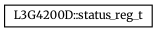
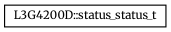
(78, 16) -> (85, 16)
